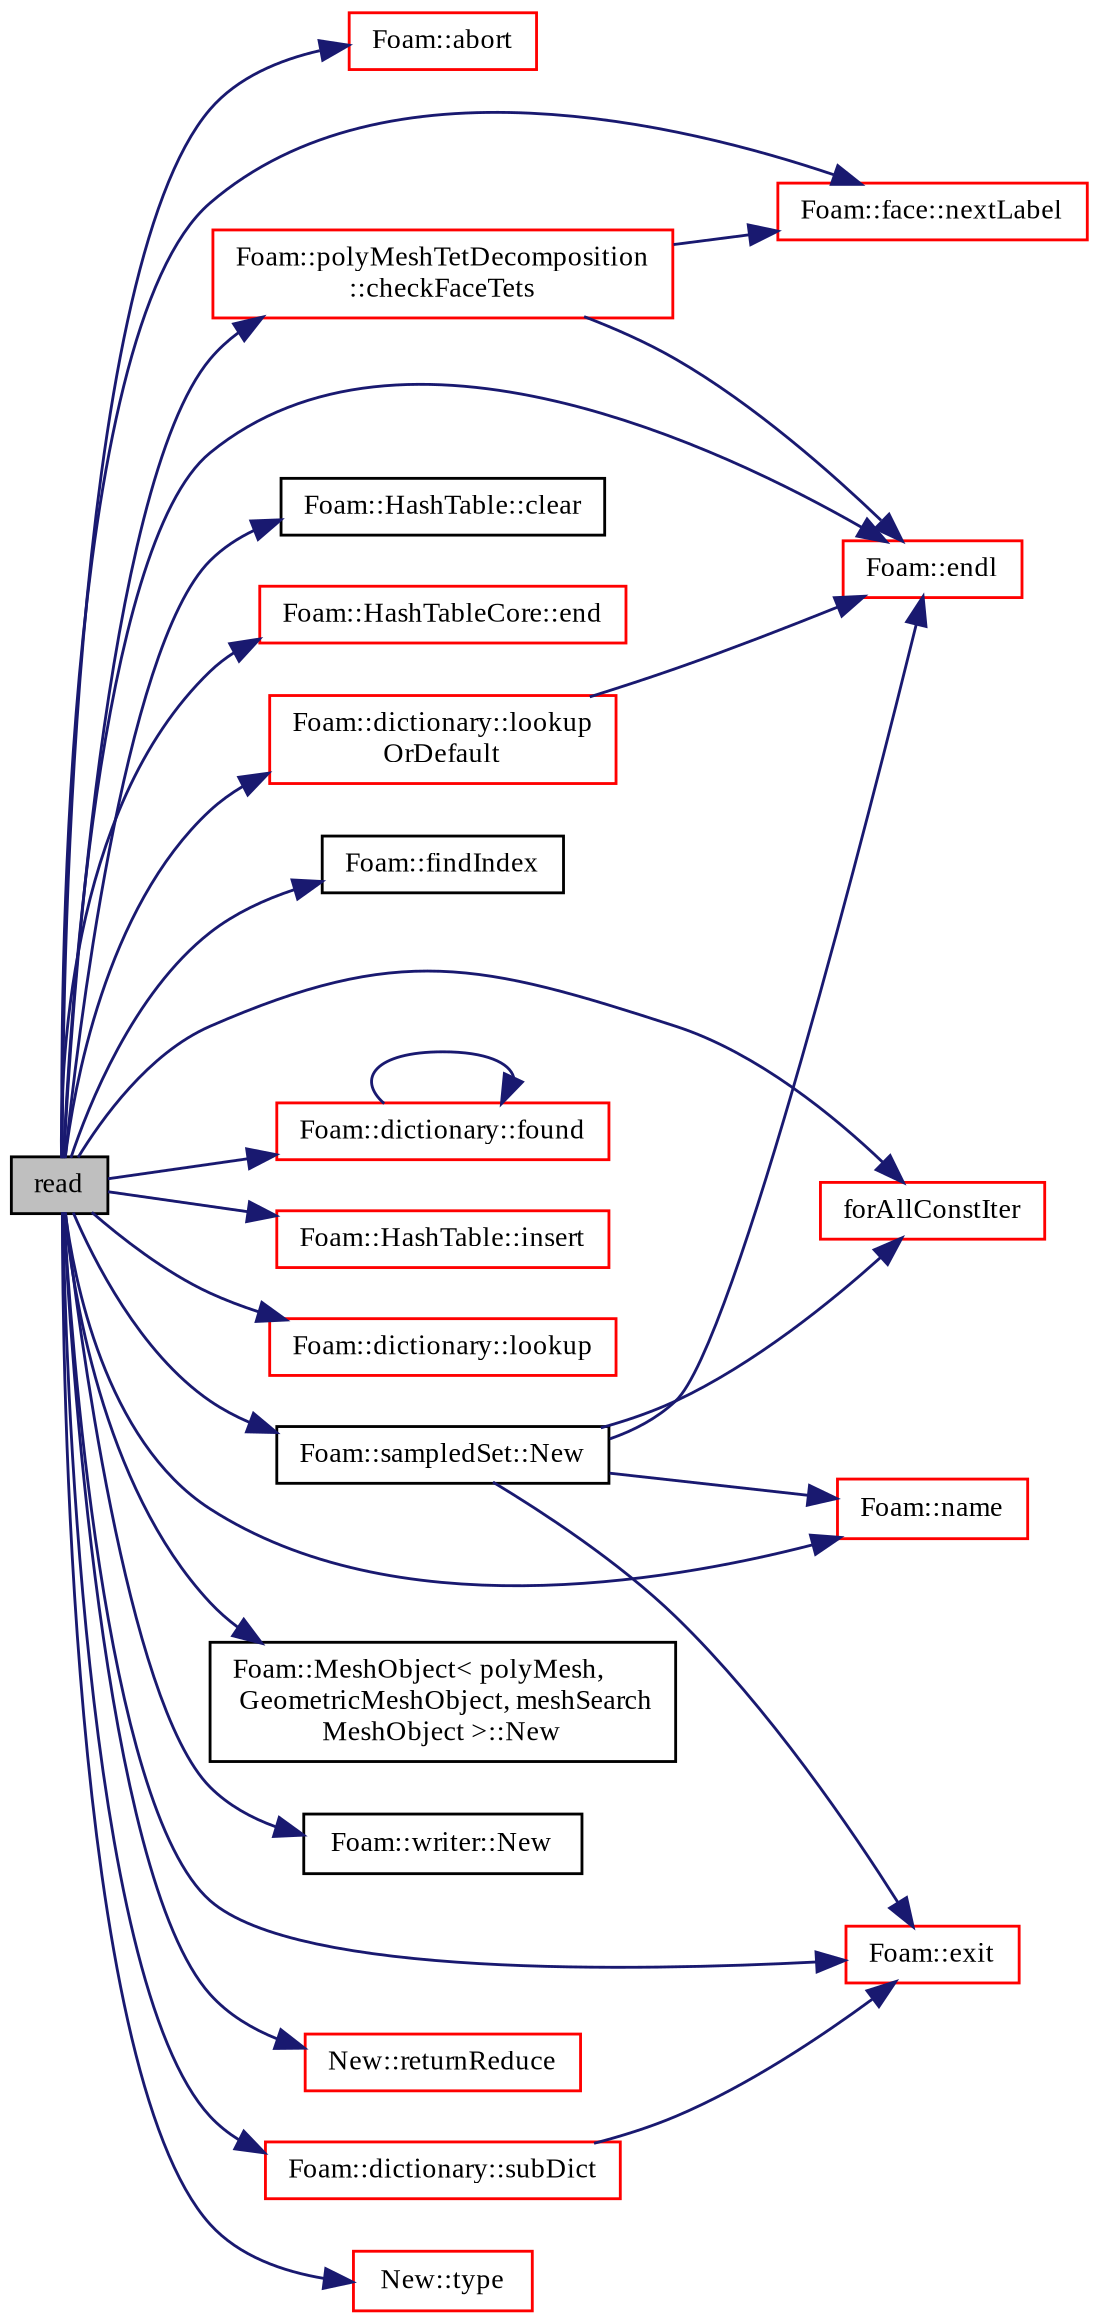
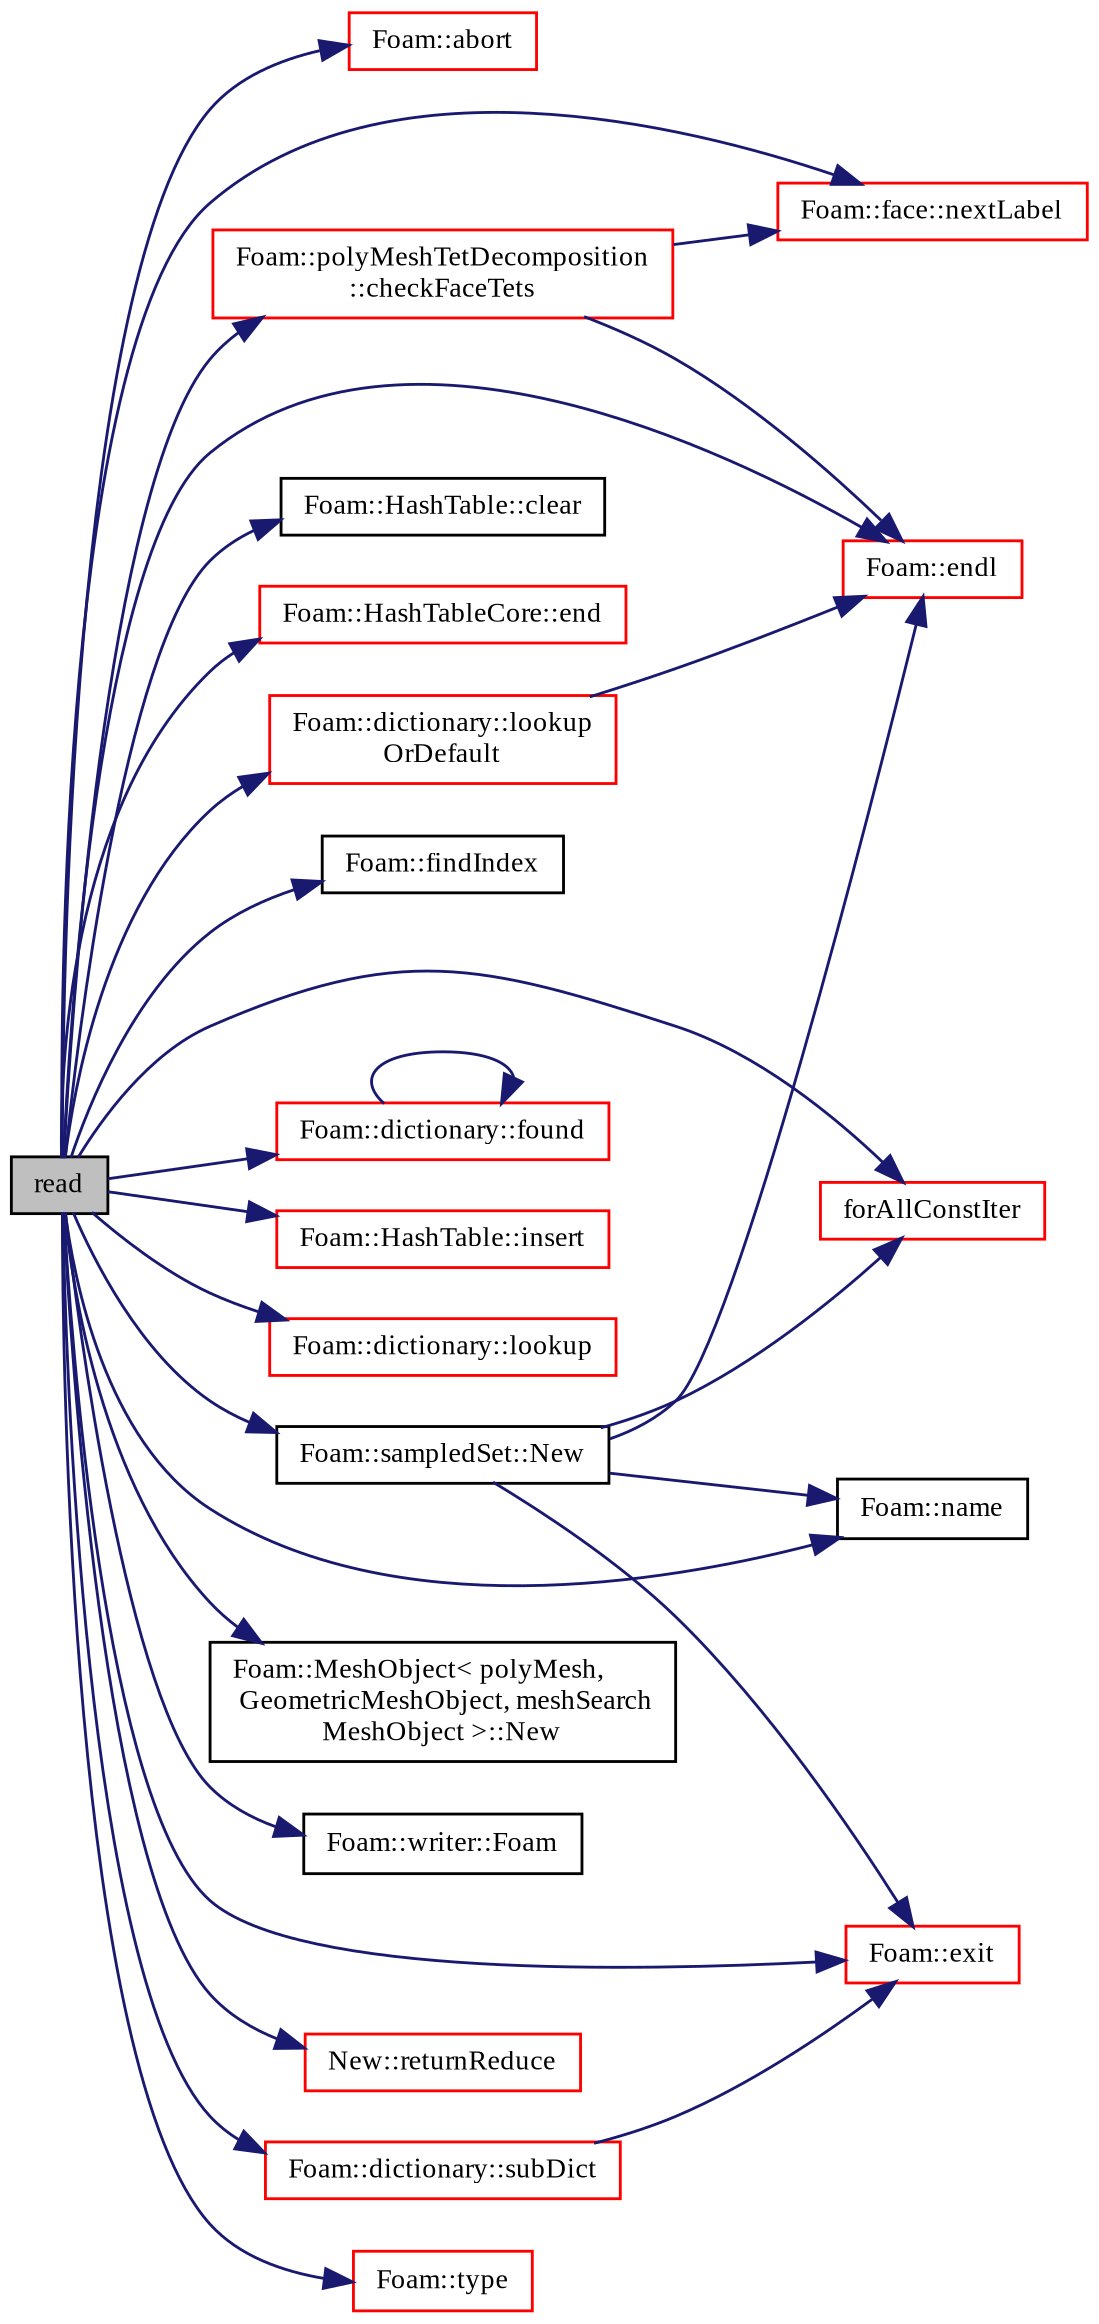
(933, 1509) -> (933, 1509)
(443, 1844) -> (443, 1844)
(443, 2281) -> (443, 2281)
